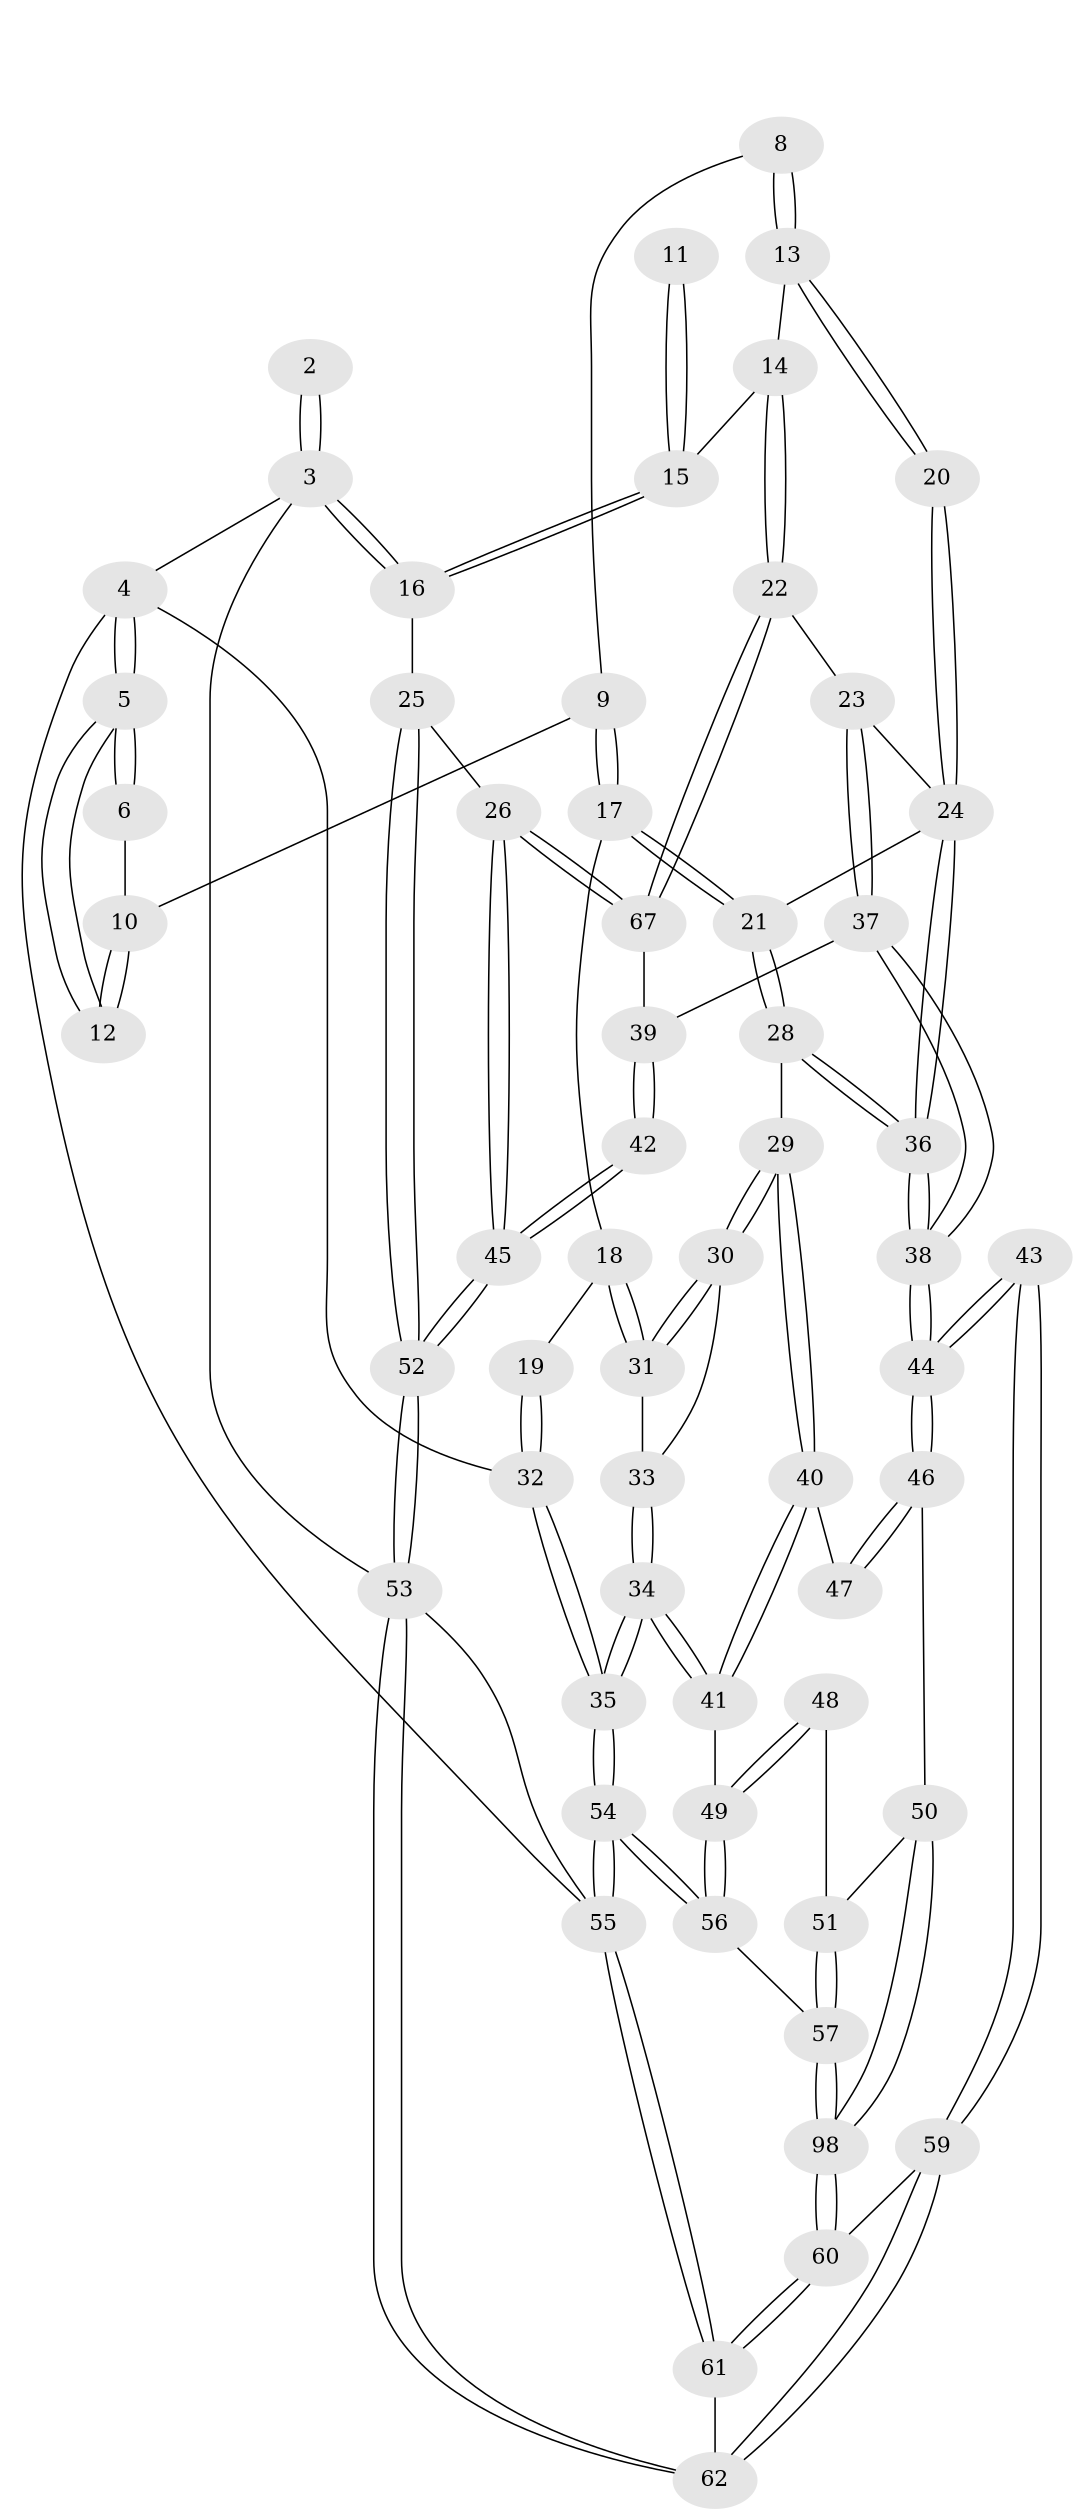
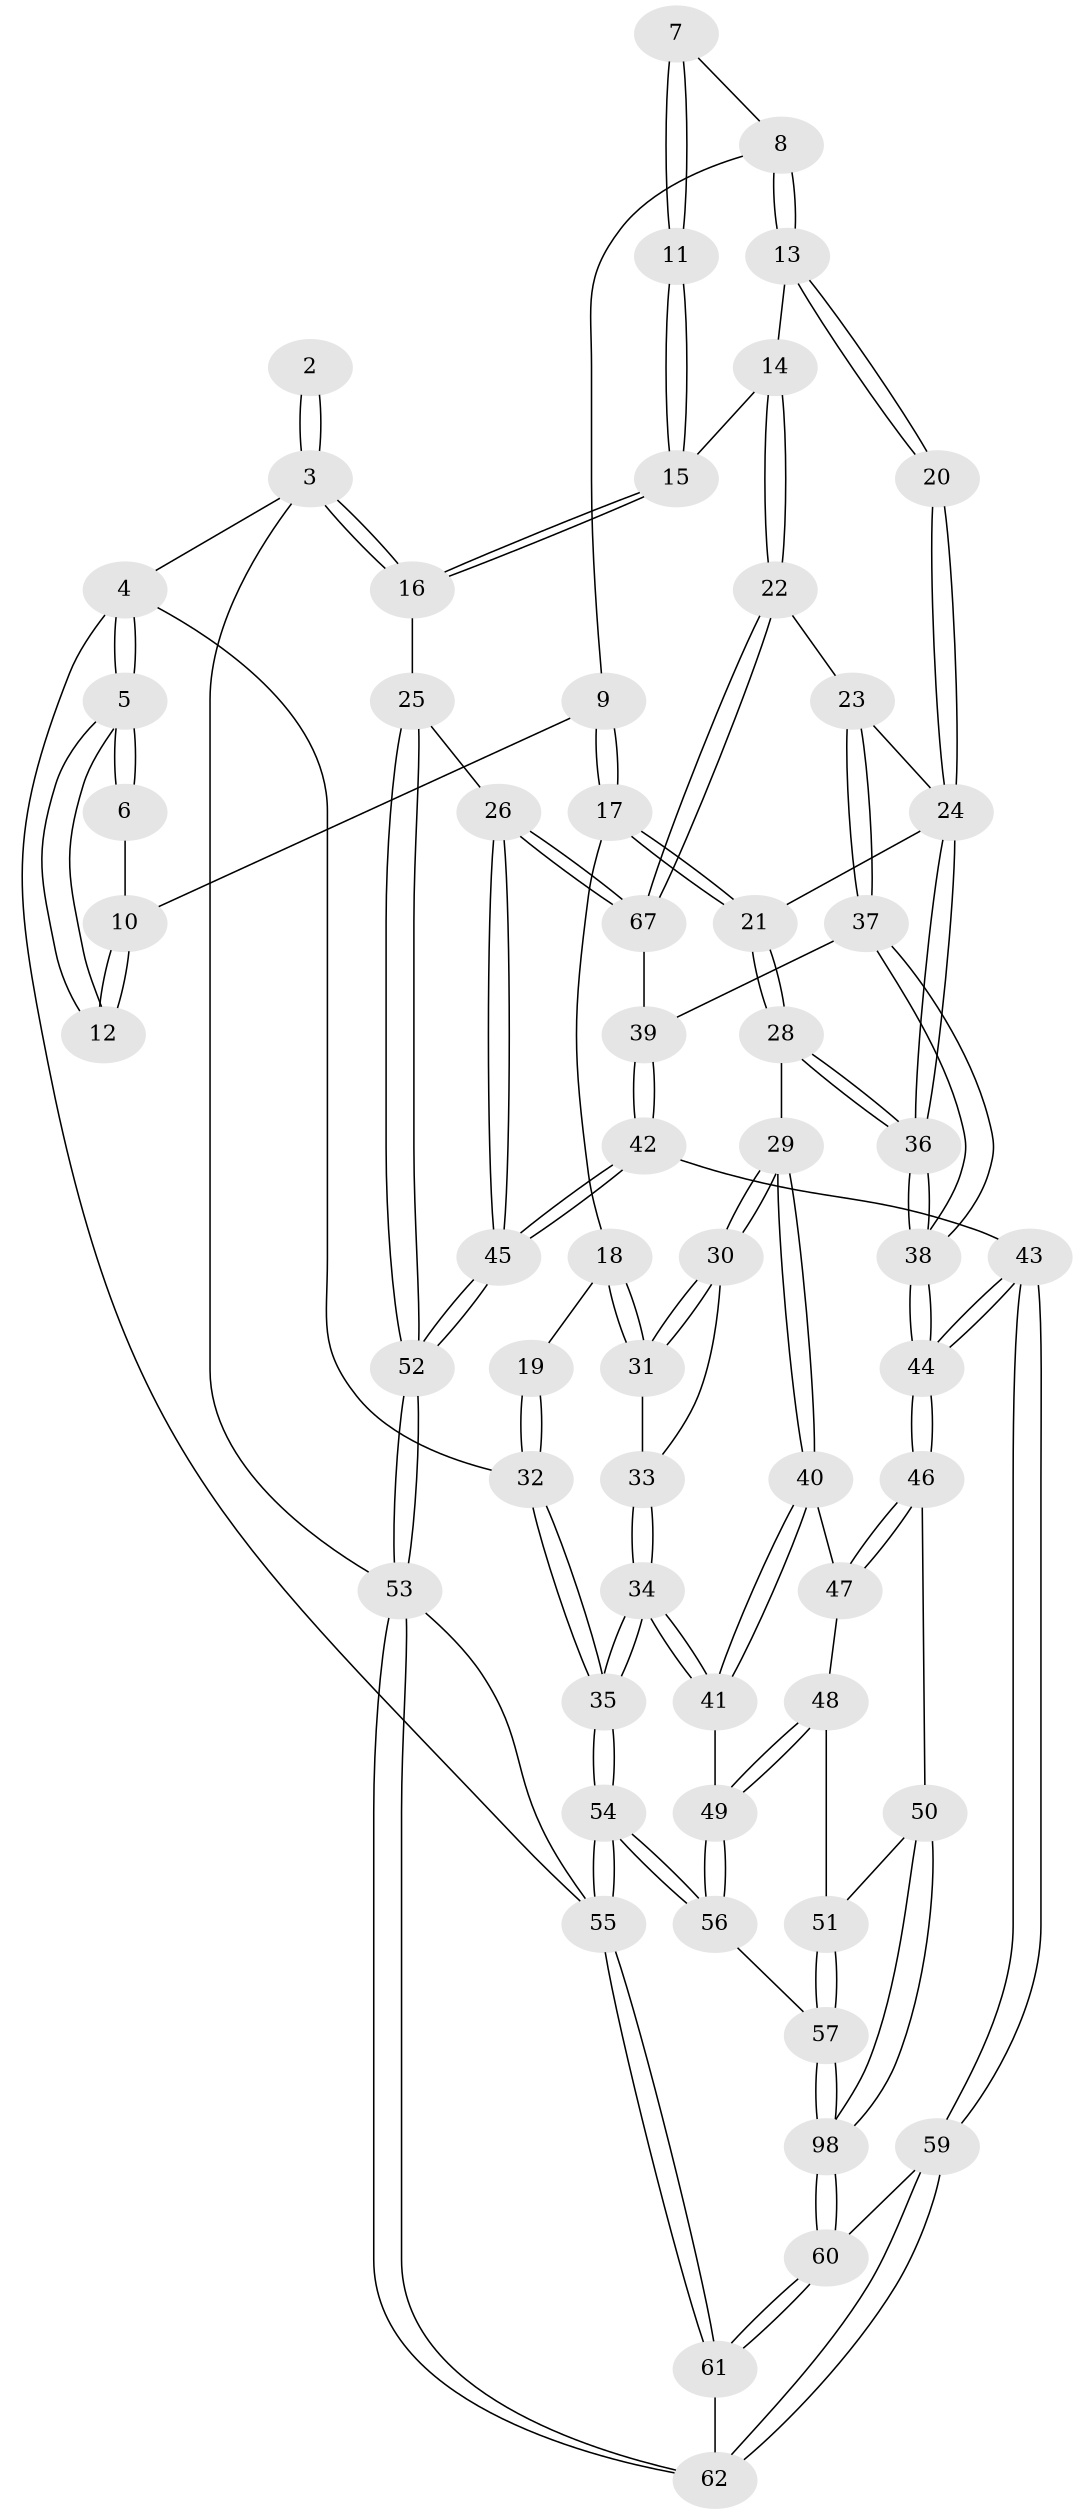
none -> (676, 34)
none -> (840, 1197)
none -> (833, 1646)
